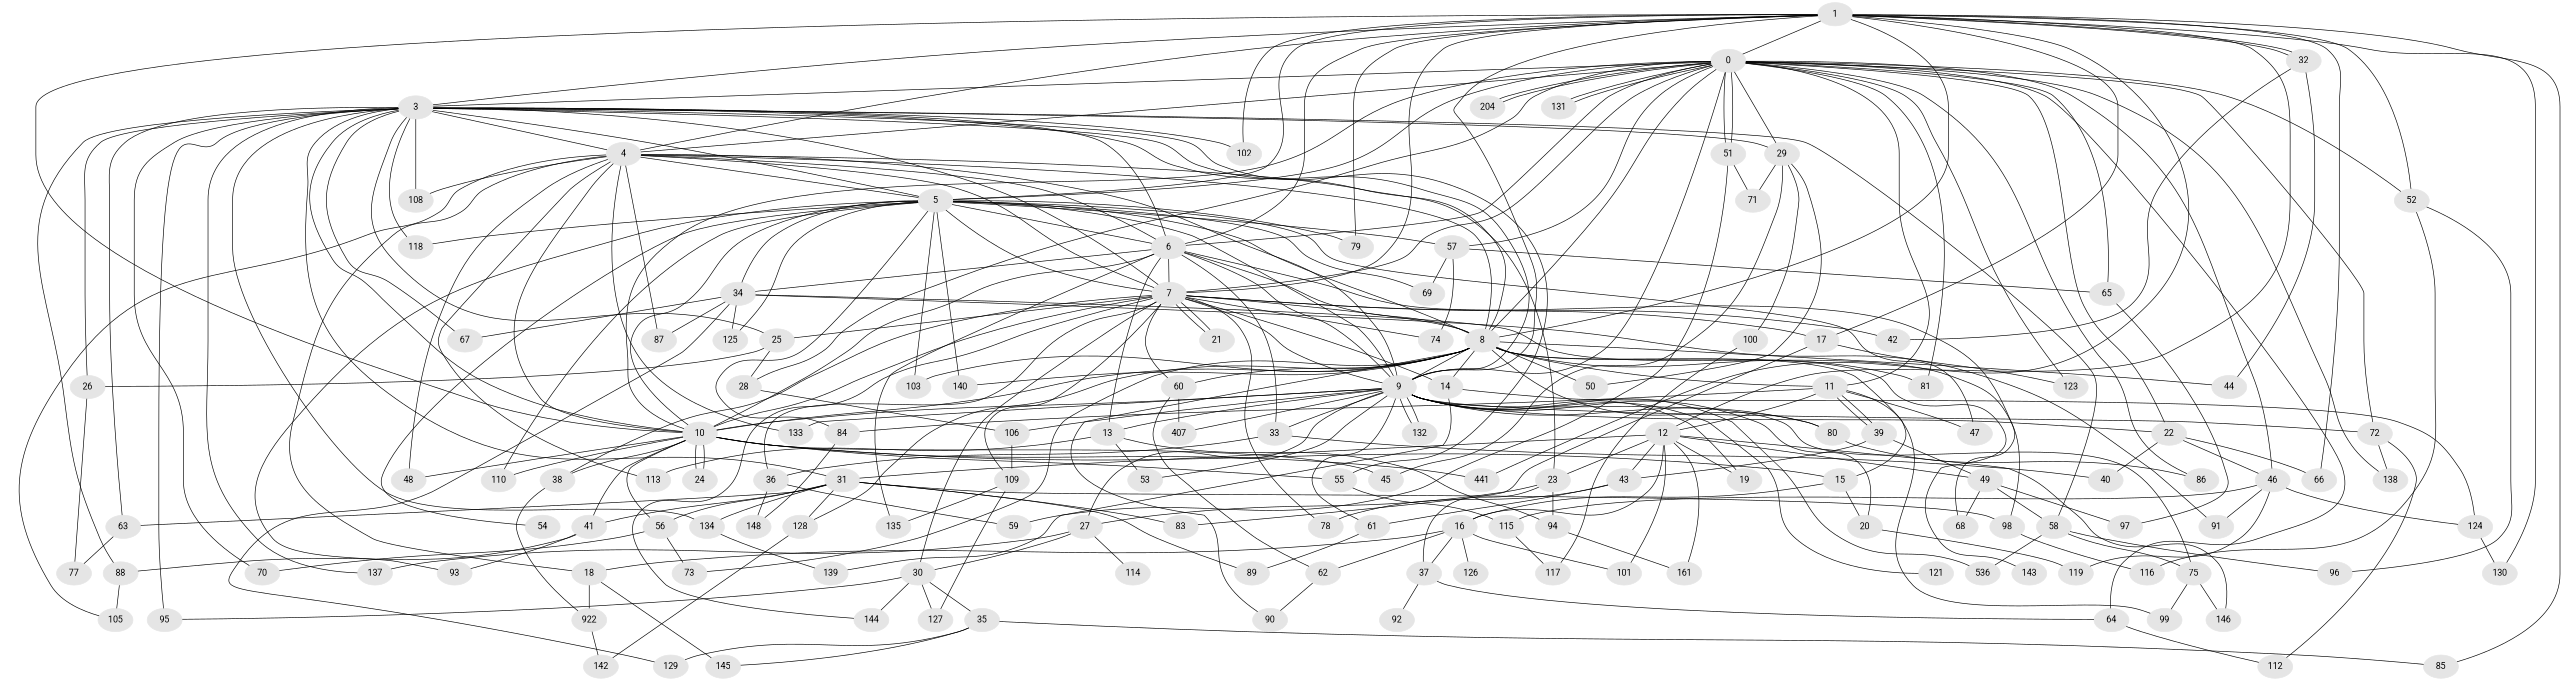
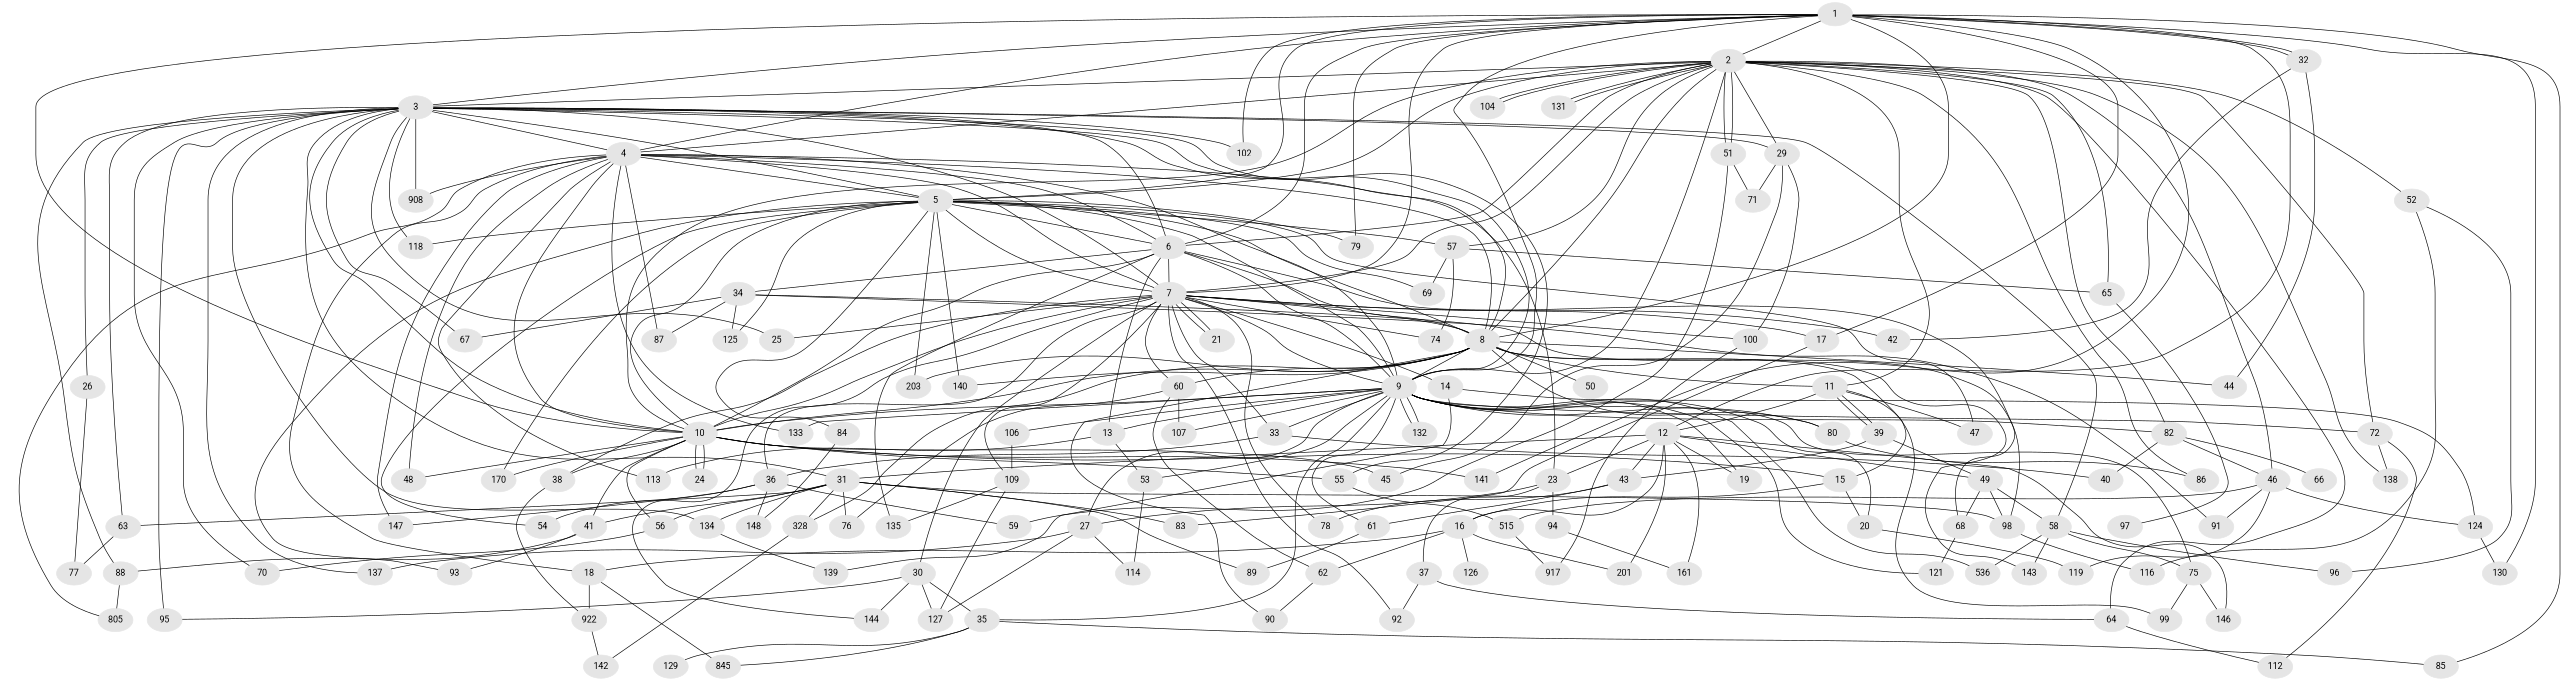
(2180, 25) -> none
(2323, 48) -> none
(1728, 61) -> (1728, 61)
(1488, 107) -> (1488, 107)
(416, 201) -> (416, 201)
(806, 219) -> none
none -> (1460, 317)
(1265, 336) -> (1201, 359)
(1788, 338) -> none
(1464, 364) -> none
(436, 380) -> none
(744, 387) -> none
(913, 387) -> (913, 387)
(1926, 387) -> none
(2071, 387) -> none
(1360, 408) -> none
(1179, 434) -> (1179, 434)
(2169, 434) -> (2169, 434)
none -> (1249, 467)
(1430, 477) -> none
(499, 480) -> (499, 480)
(1482, 480) -> (1482, 480)
none -> (655, 500)
(2055, 504) -> (1996, 503)
none -> (1140, 523)
(279, 525) -> none
none -> (396, 527)
(800, 527) -> (800, 527)
none -> (847, 527)
(1506, 527) -> (1506, 527)
(1027, 548) -> (1010, 573)
(1442, 550) -> none
none -> (2042, 550)
none -> (1947, 553)
(690, 573) -> none
(1553, 573) -> (1553, 573)
(1624, 573) -> (1624, 573)
none -> (1255, 596)
(115, 620) -> (115, 620)
(723, 667) -> (723, 667)
